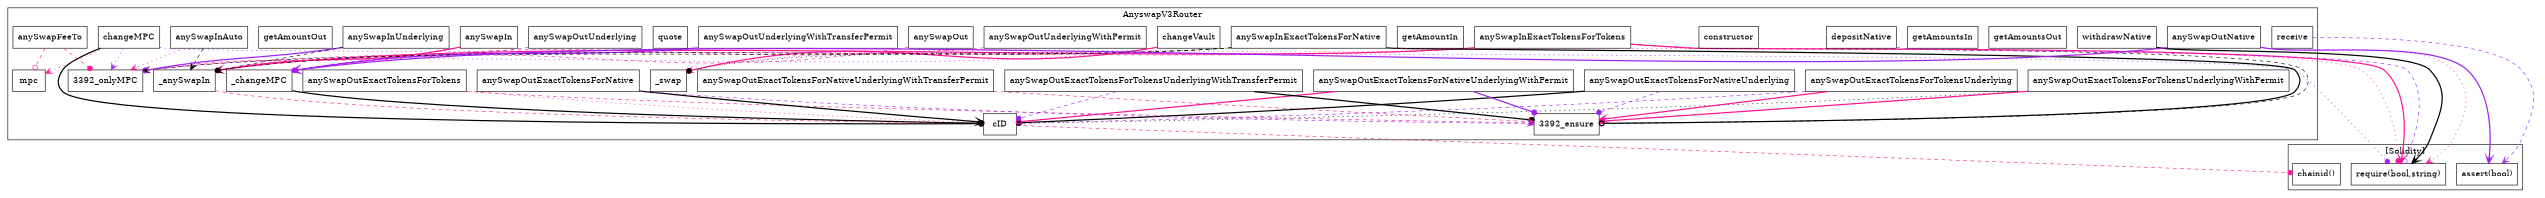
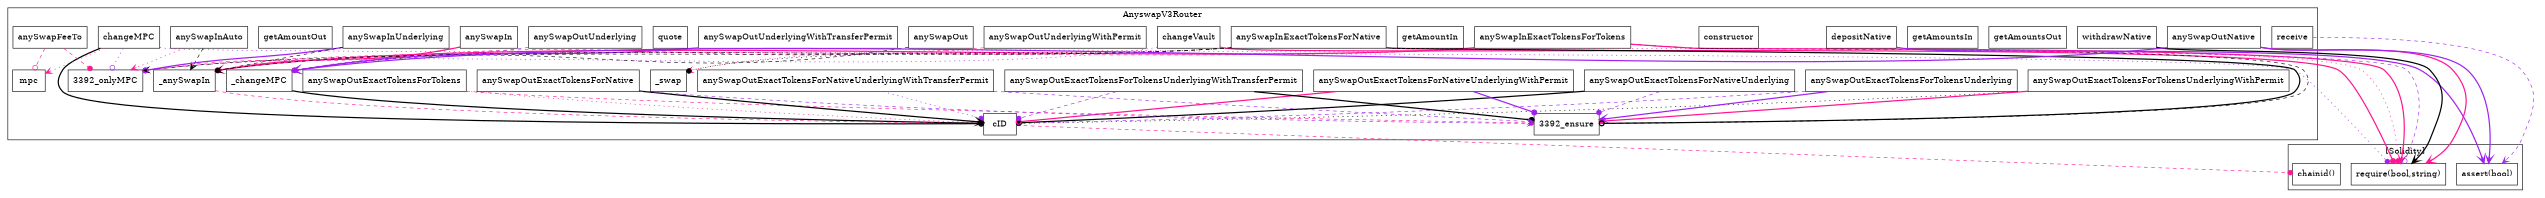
none -> (2214, 52)
(924, 54) -> (1832, 51)
(118, 57) -> (118, 57)
(603, 59) -> (603, 59)
(2440, 62) -> (2440, 62)
none -> (931, 105)
(1261, 107) -> (1261, 107)
(1672, 111) -> (1672, 111)
